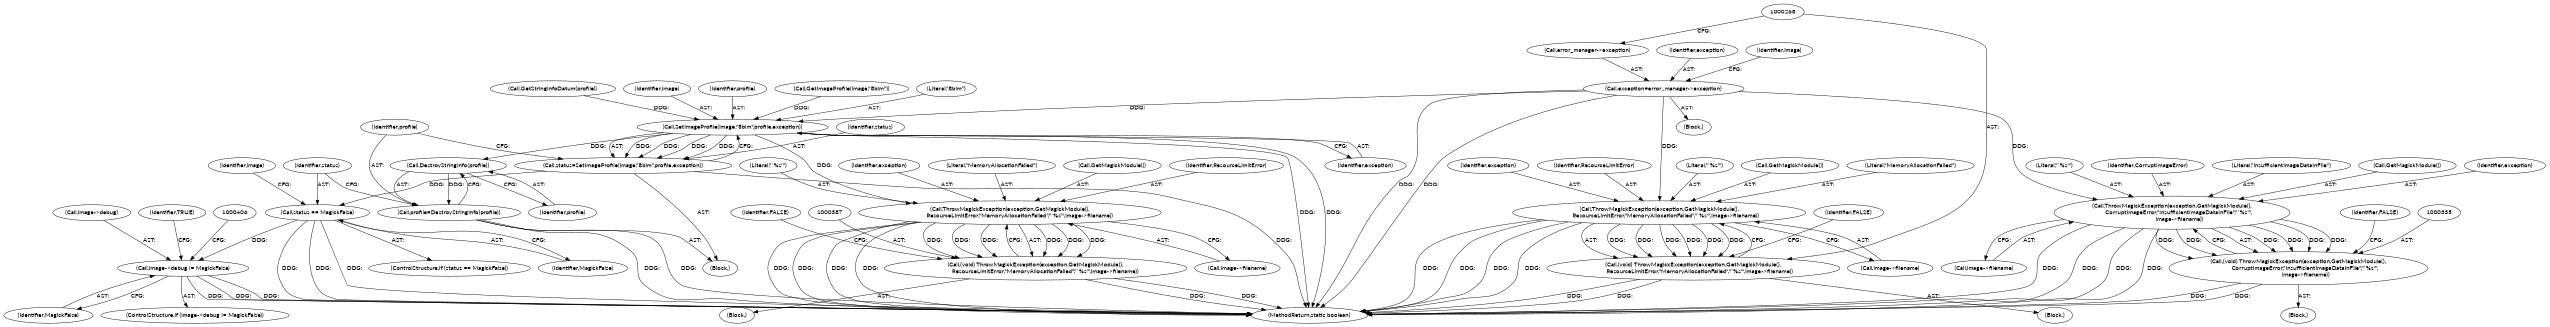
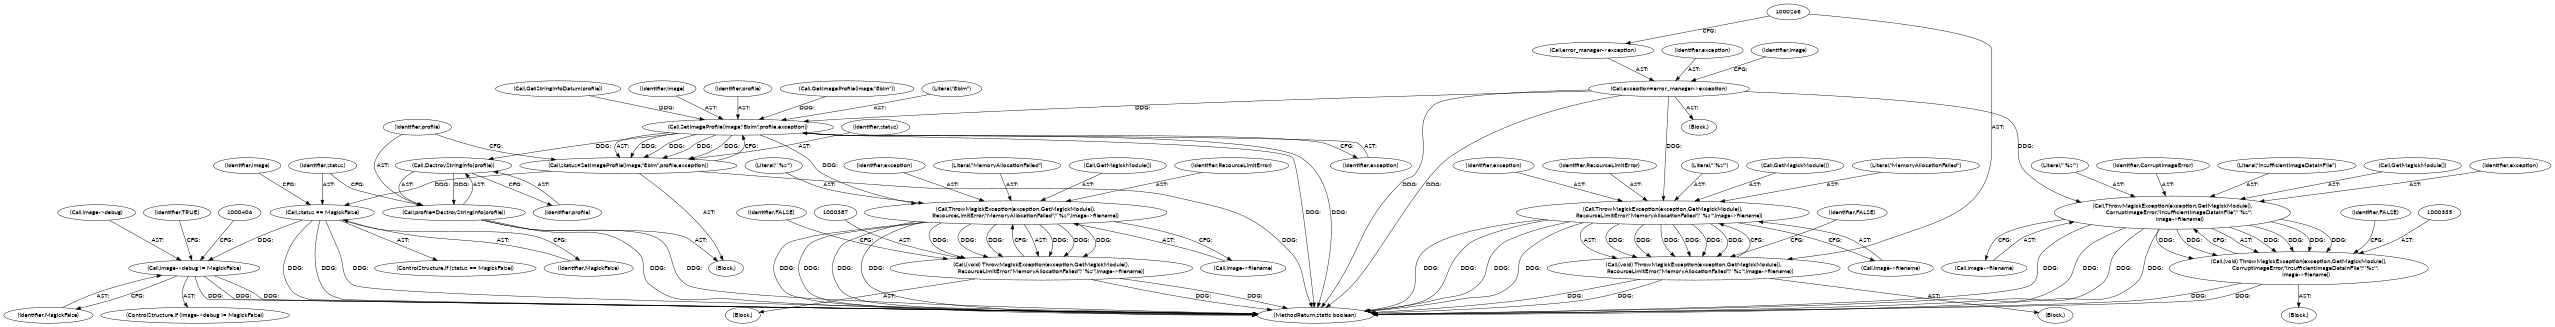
(476, 185) -> (480, 185)
